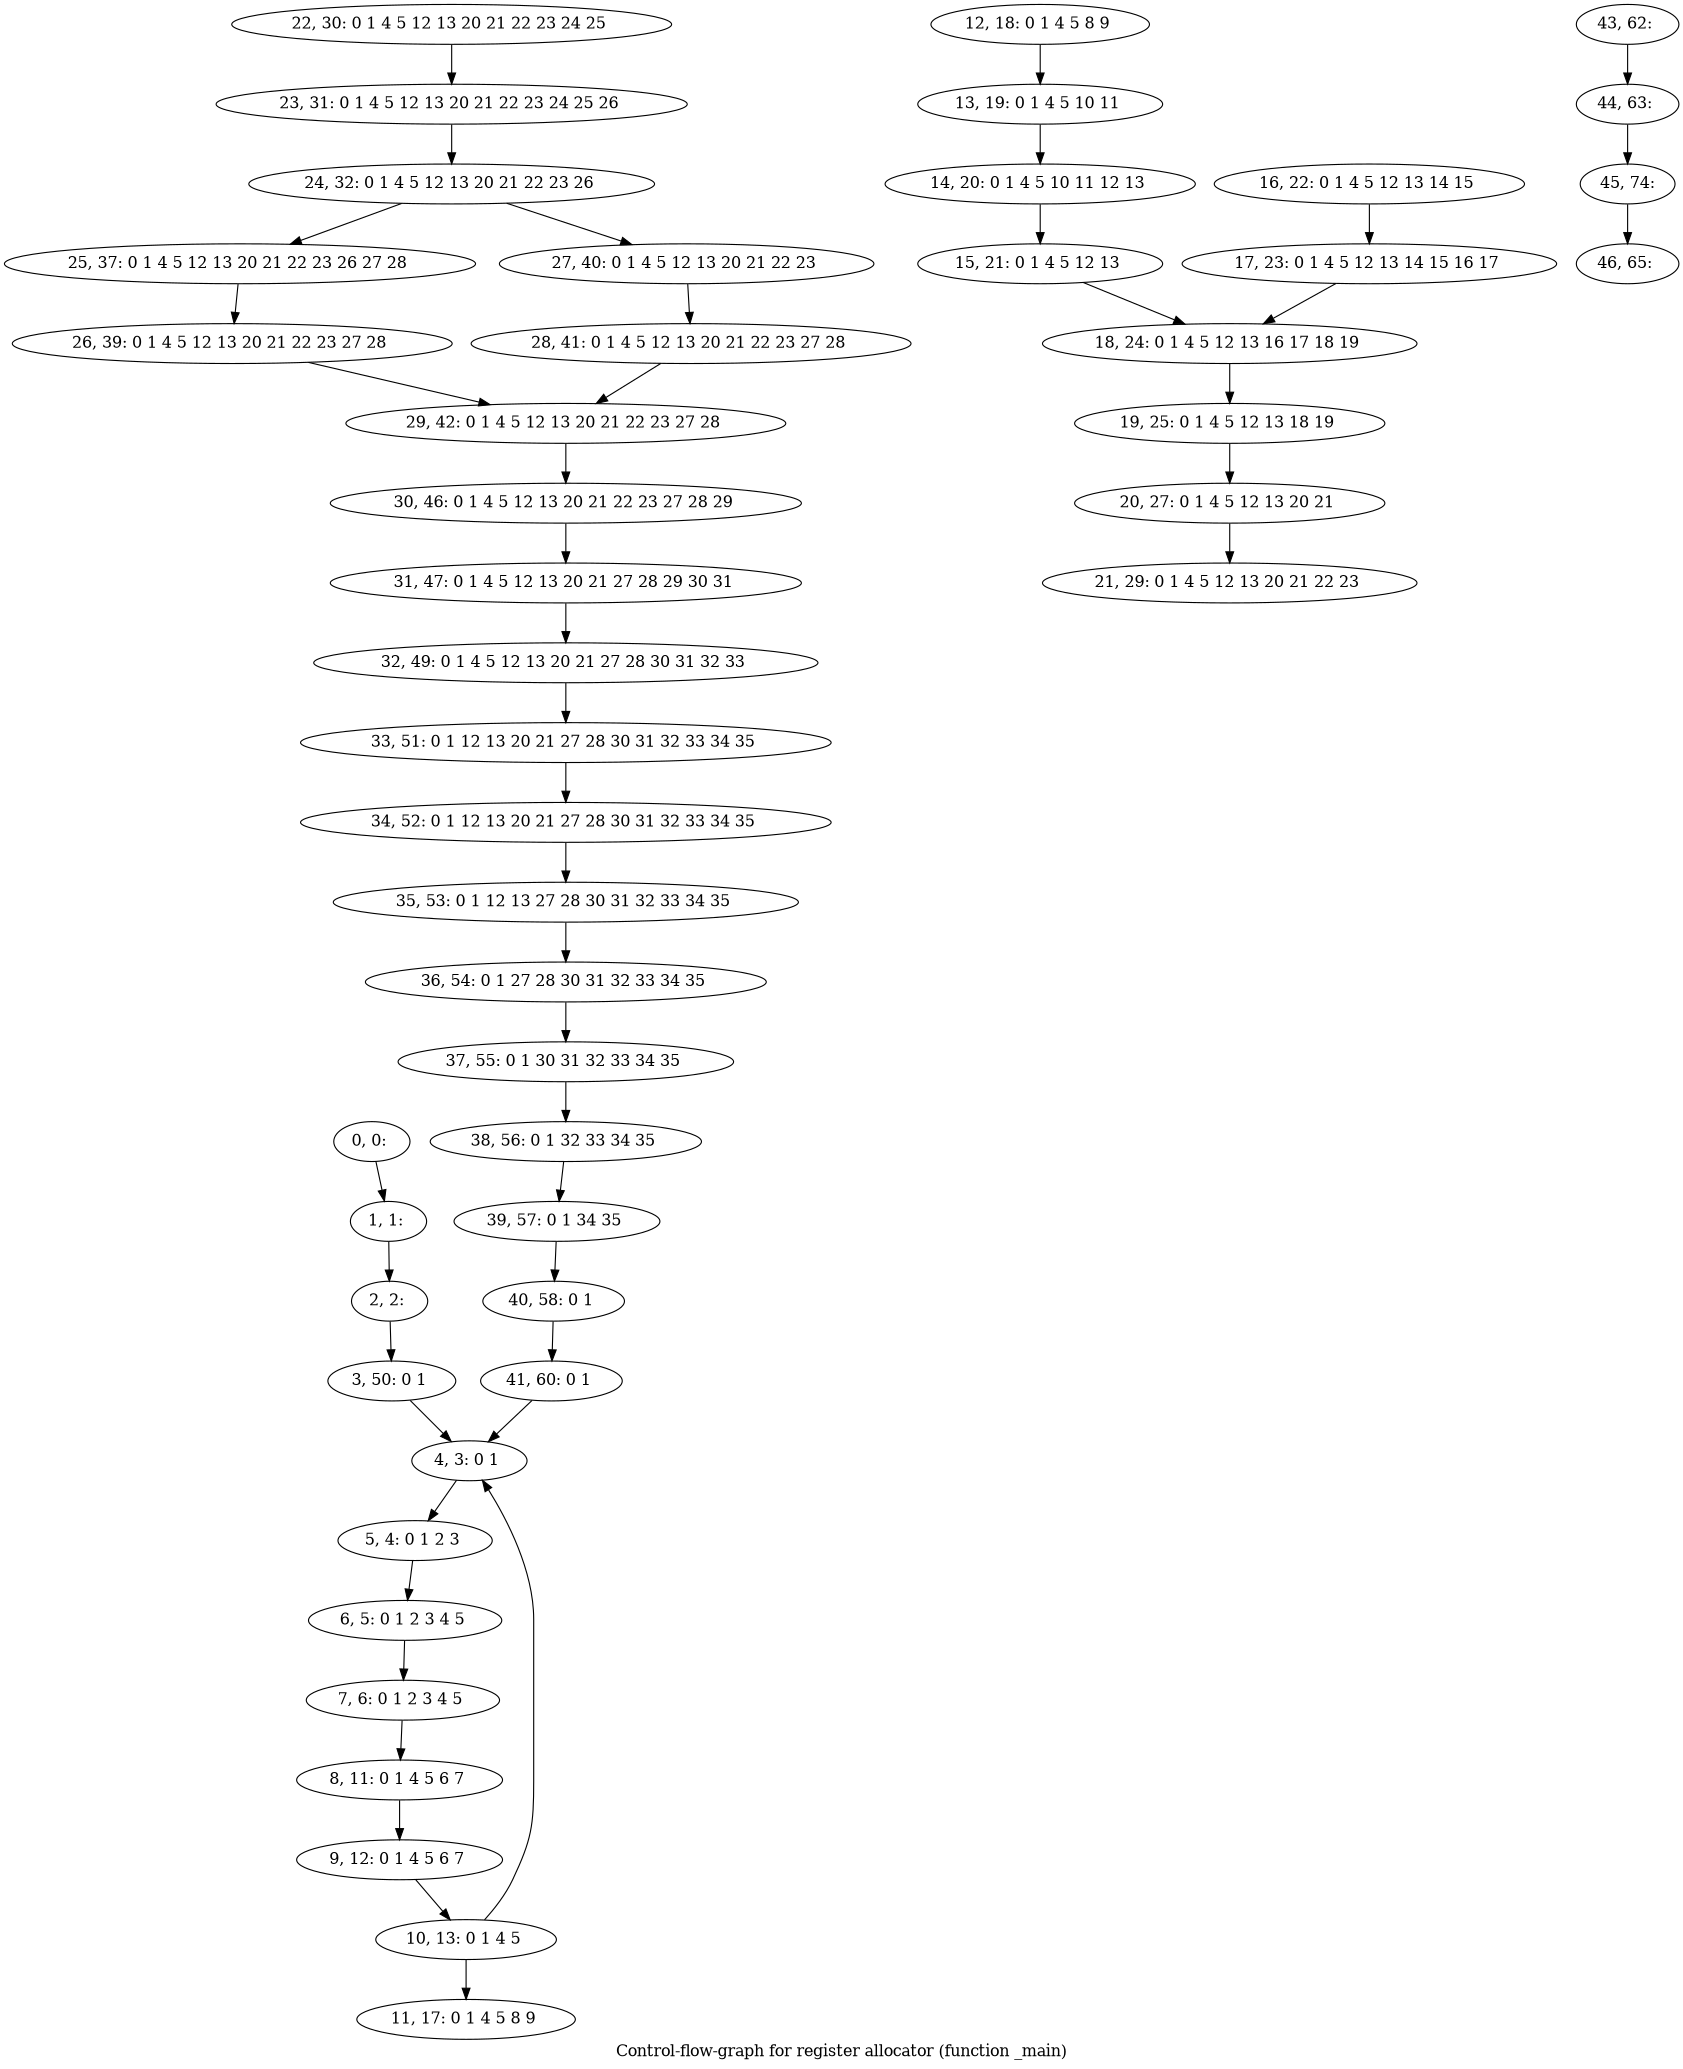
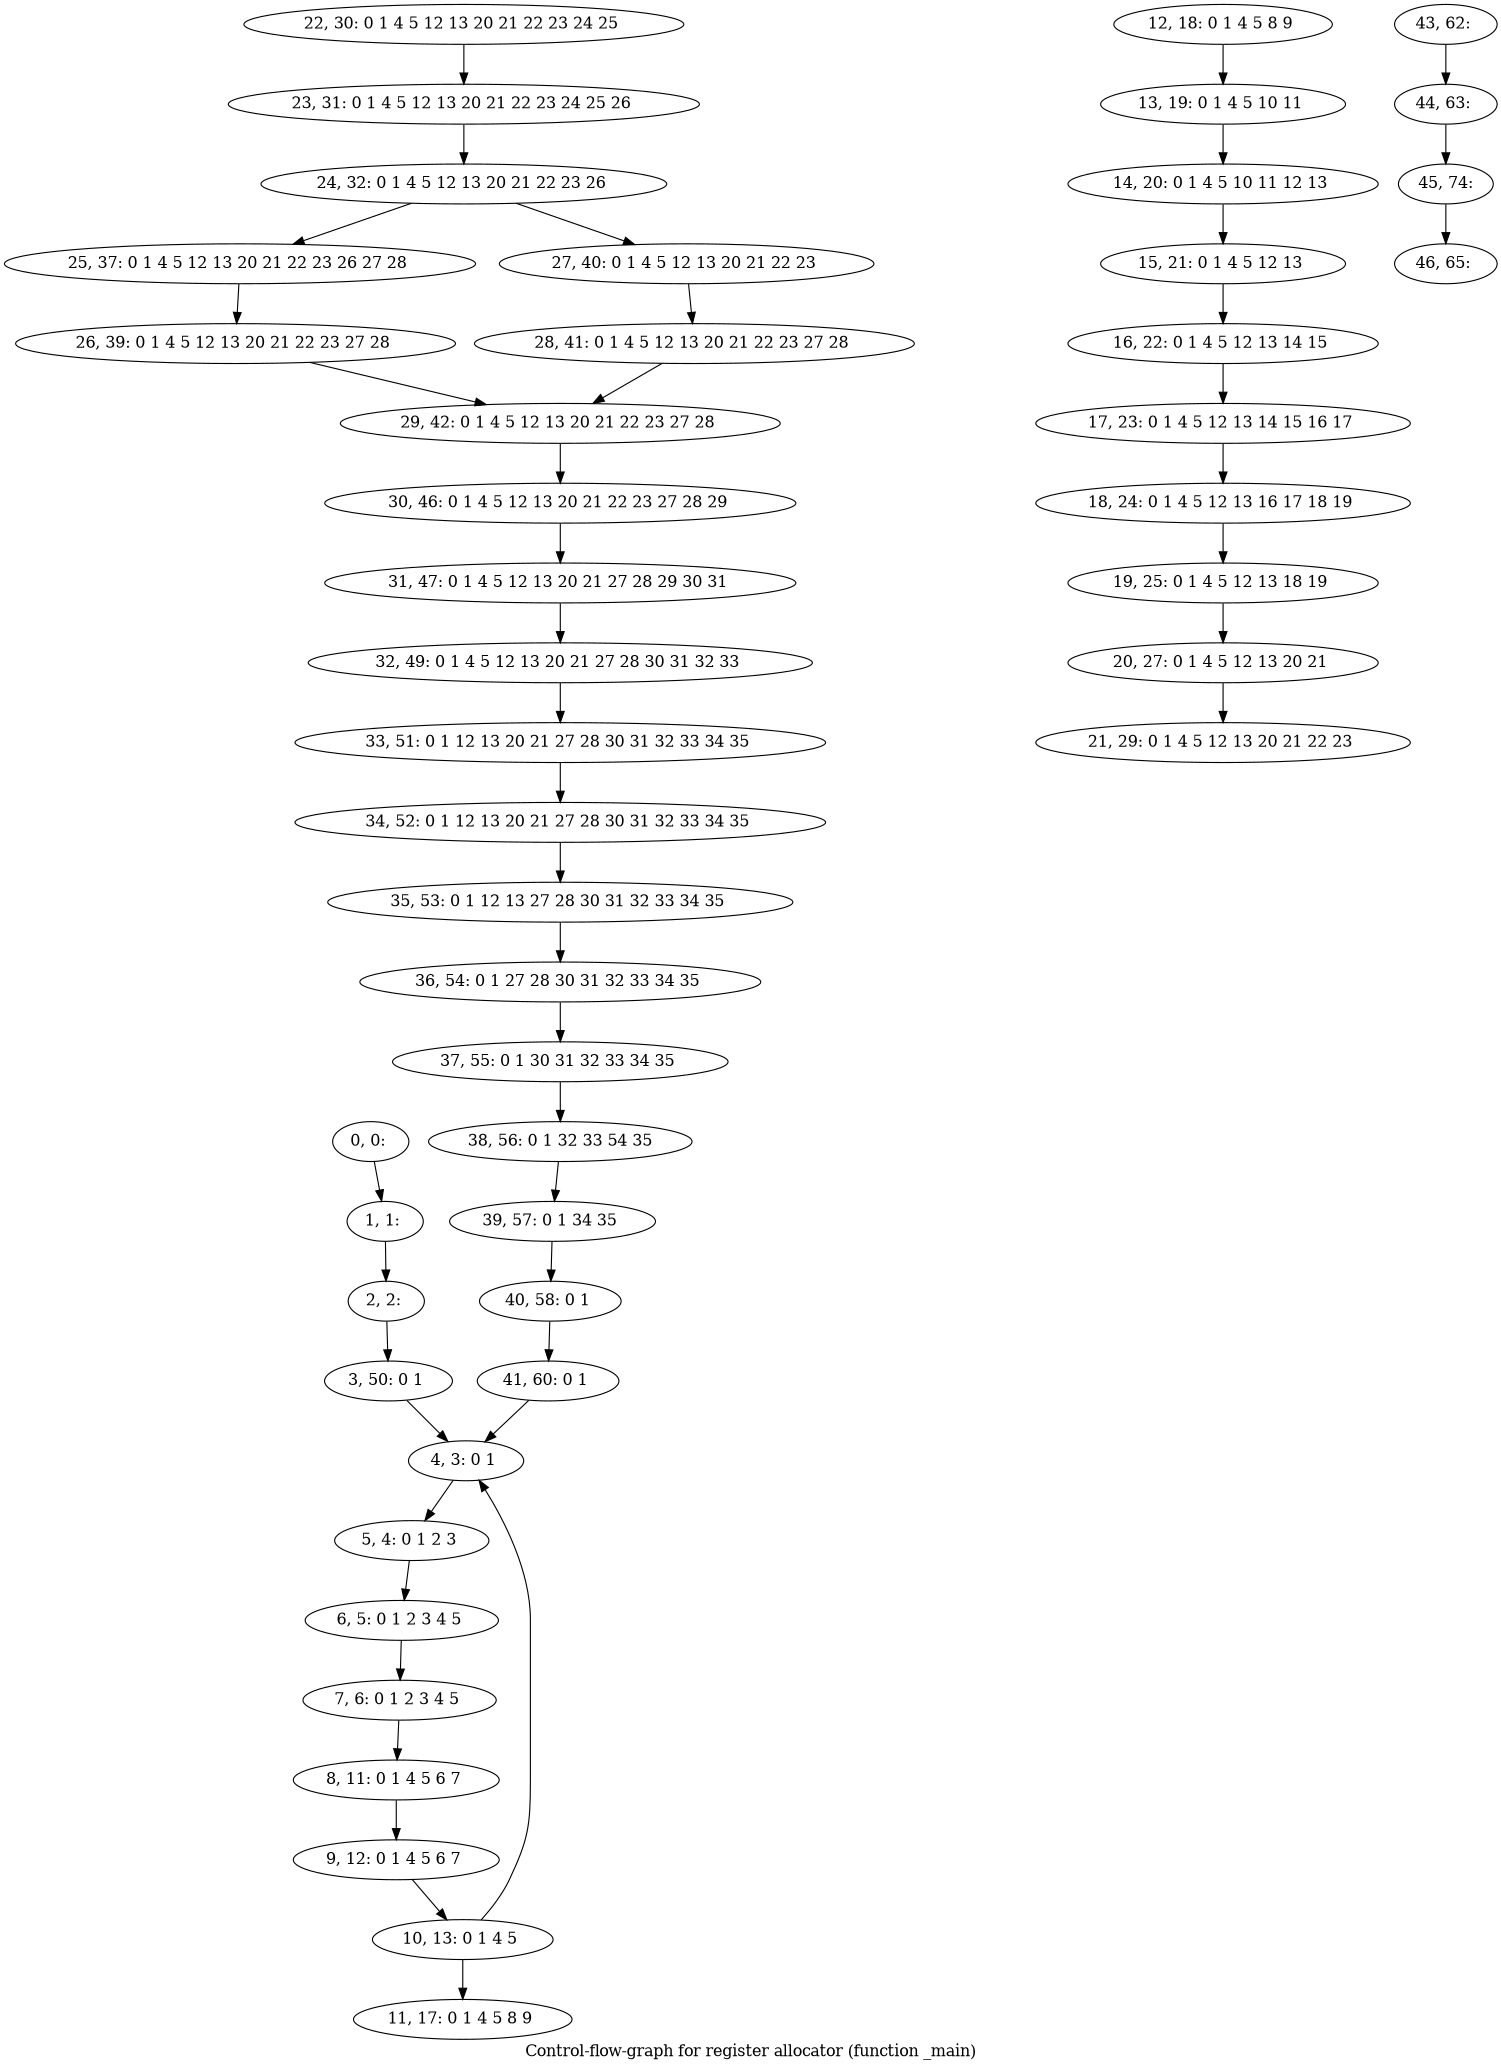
(1129, 301) -> (1223, 298)
(566, 1142) -> (560, 1142)
